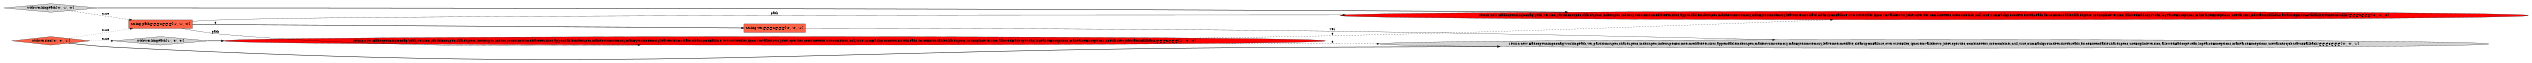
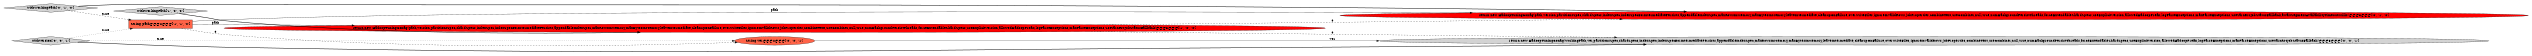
(467, 26) -> (458, 45)
(775, 28) -> (775, 41)
(51, 41) -> (51, 41)
(100, 41) -> (411, 41)
